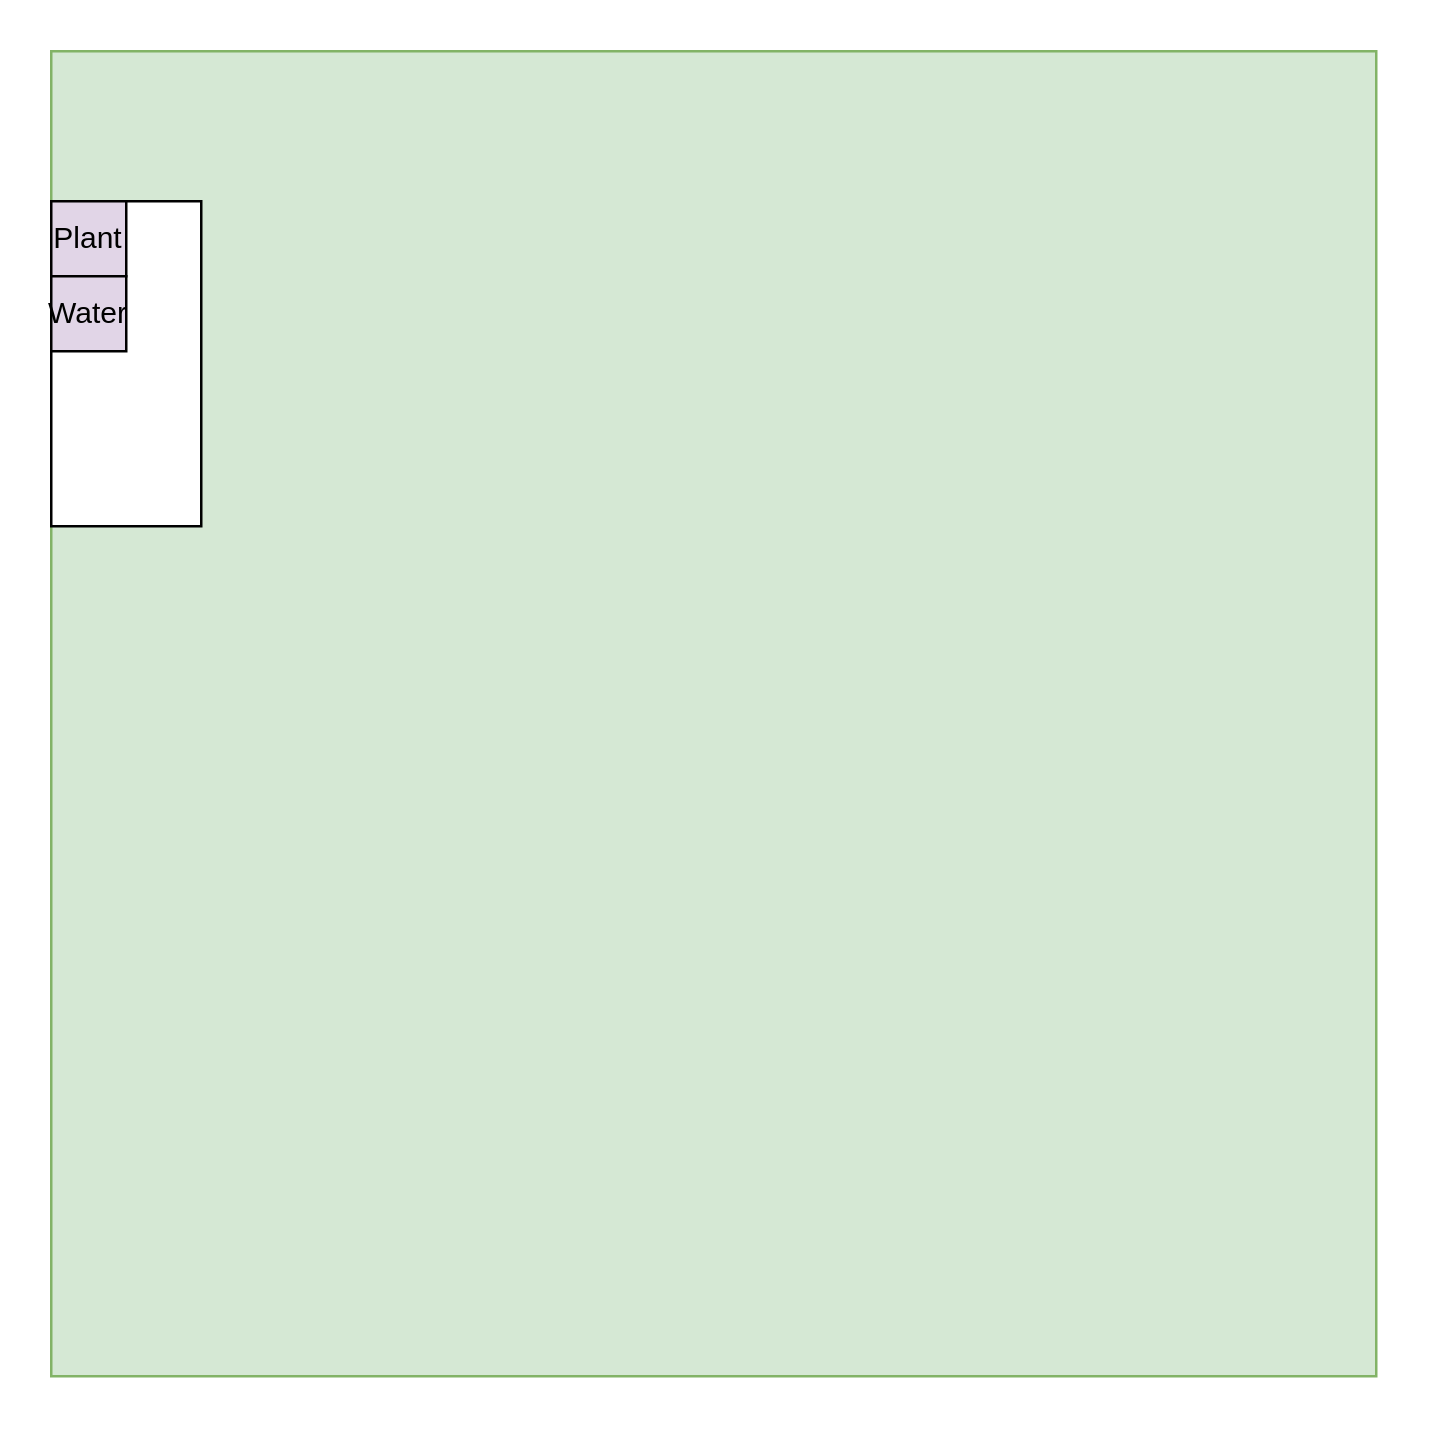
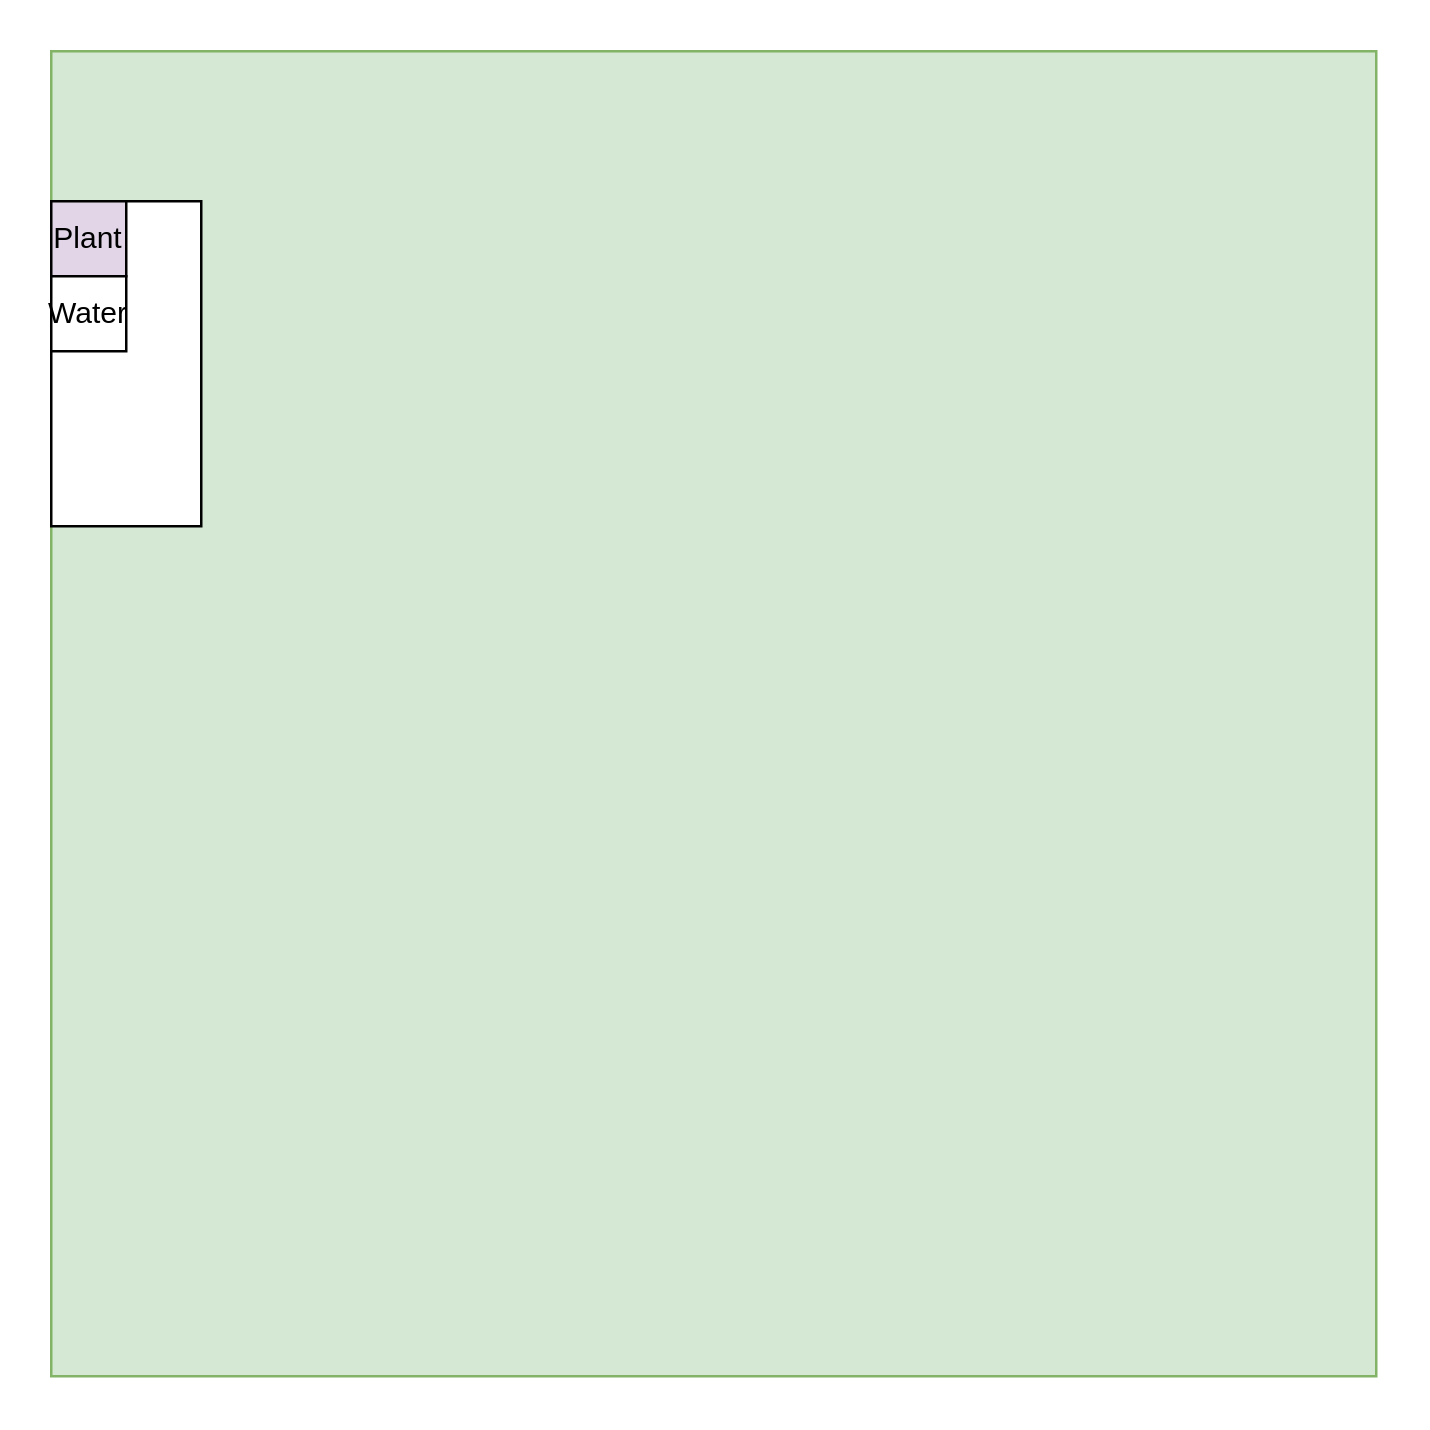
(89, 314) -> (89, 314)
